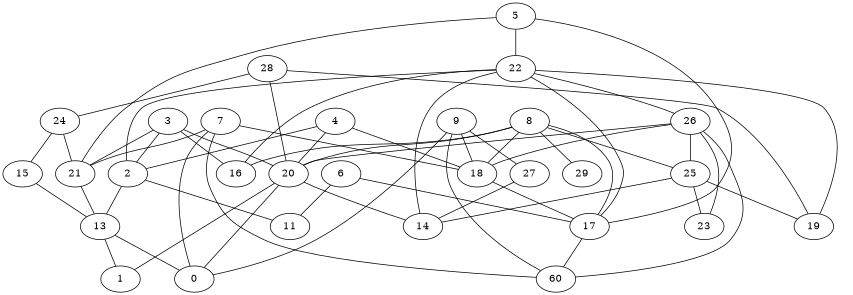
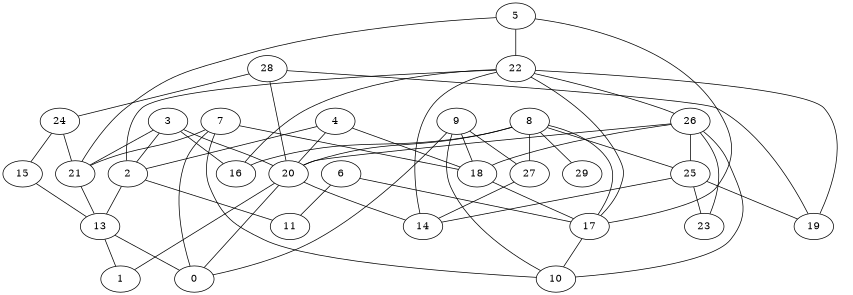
(503, 147) -> (530, 148)
(556, 279) -> (556, 279)
